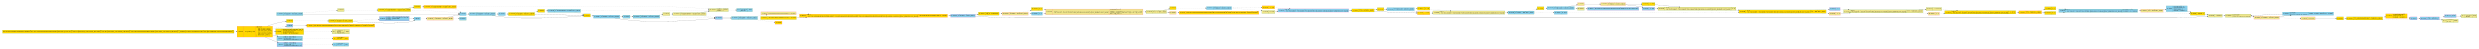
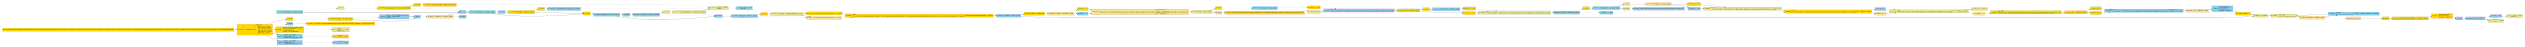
none -> (787, 14)
